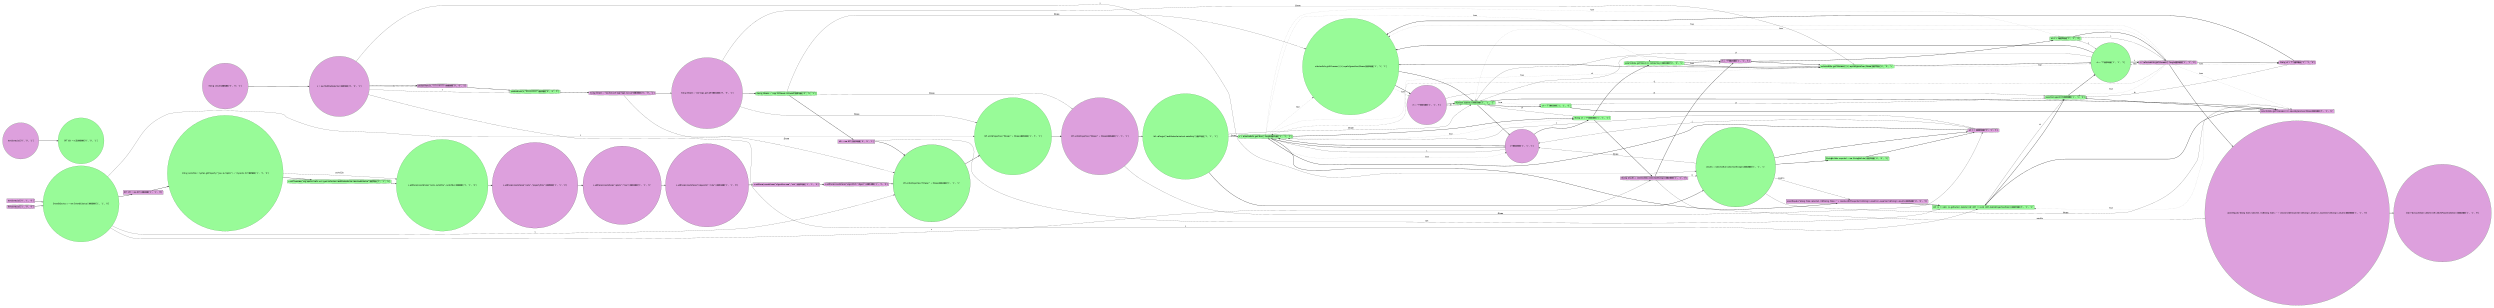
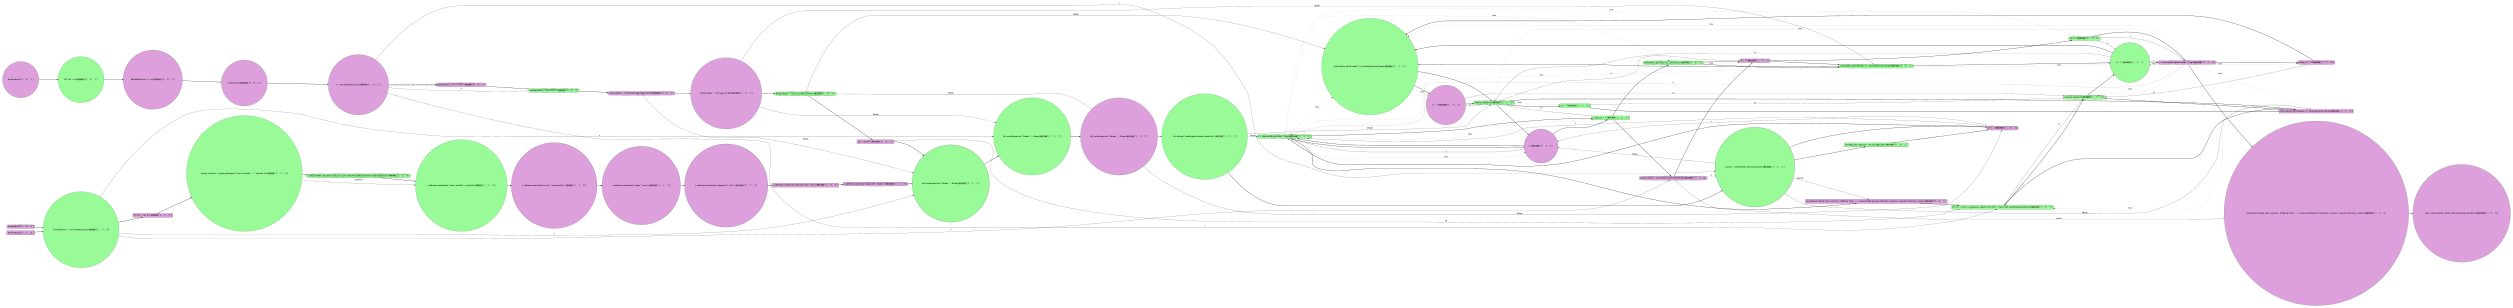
none -> (153, 80)
